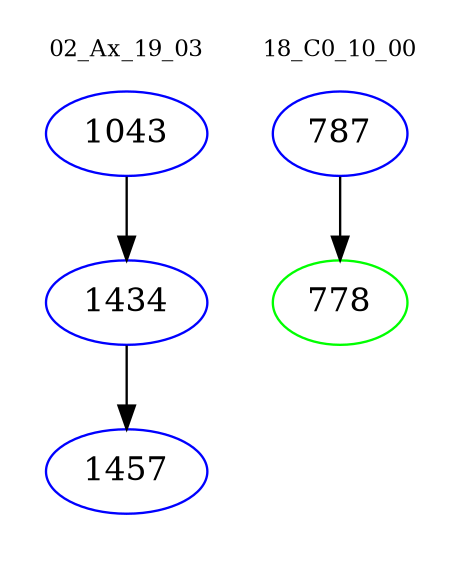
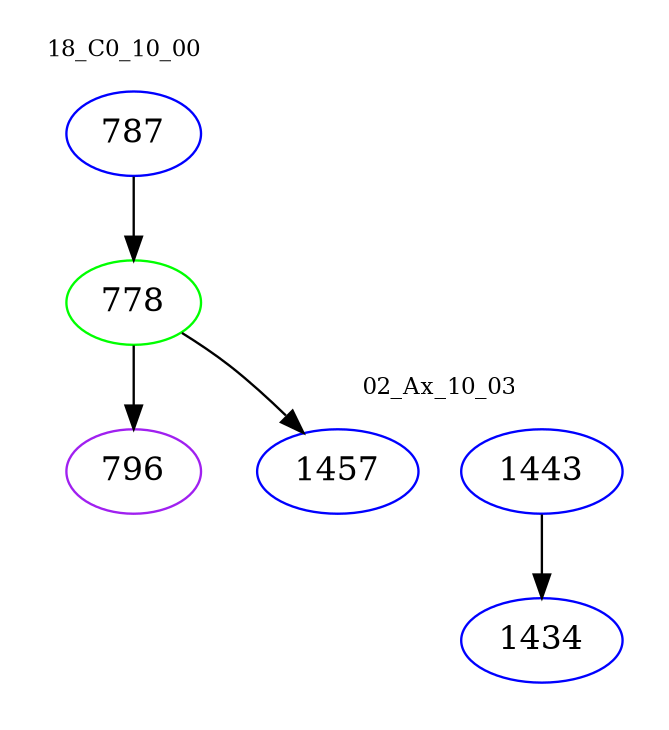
(127, 50) -> (440, 388)
(127, 134) -> (542, 472)
(127, 376) -> (254, 386)
none -> (134, 472)
